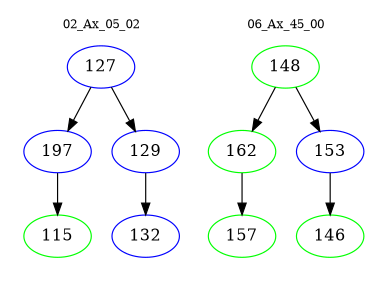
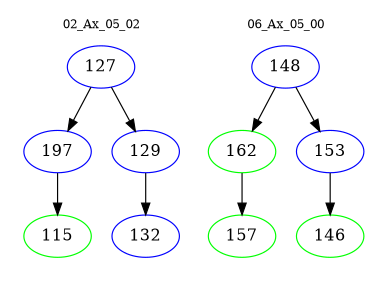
(286, 25) -> (286, 25)
(286, 67) -> (286, 67)
